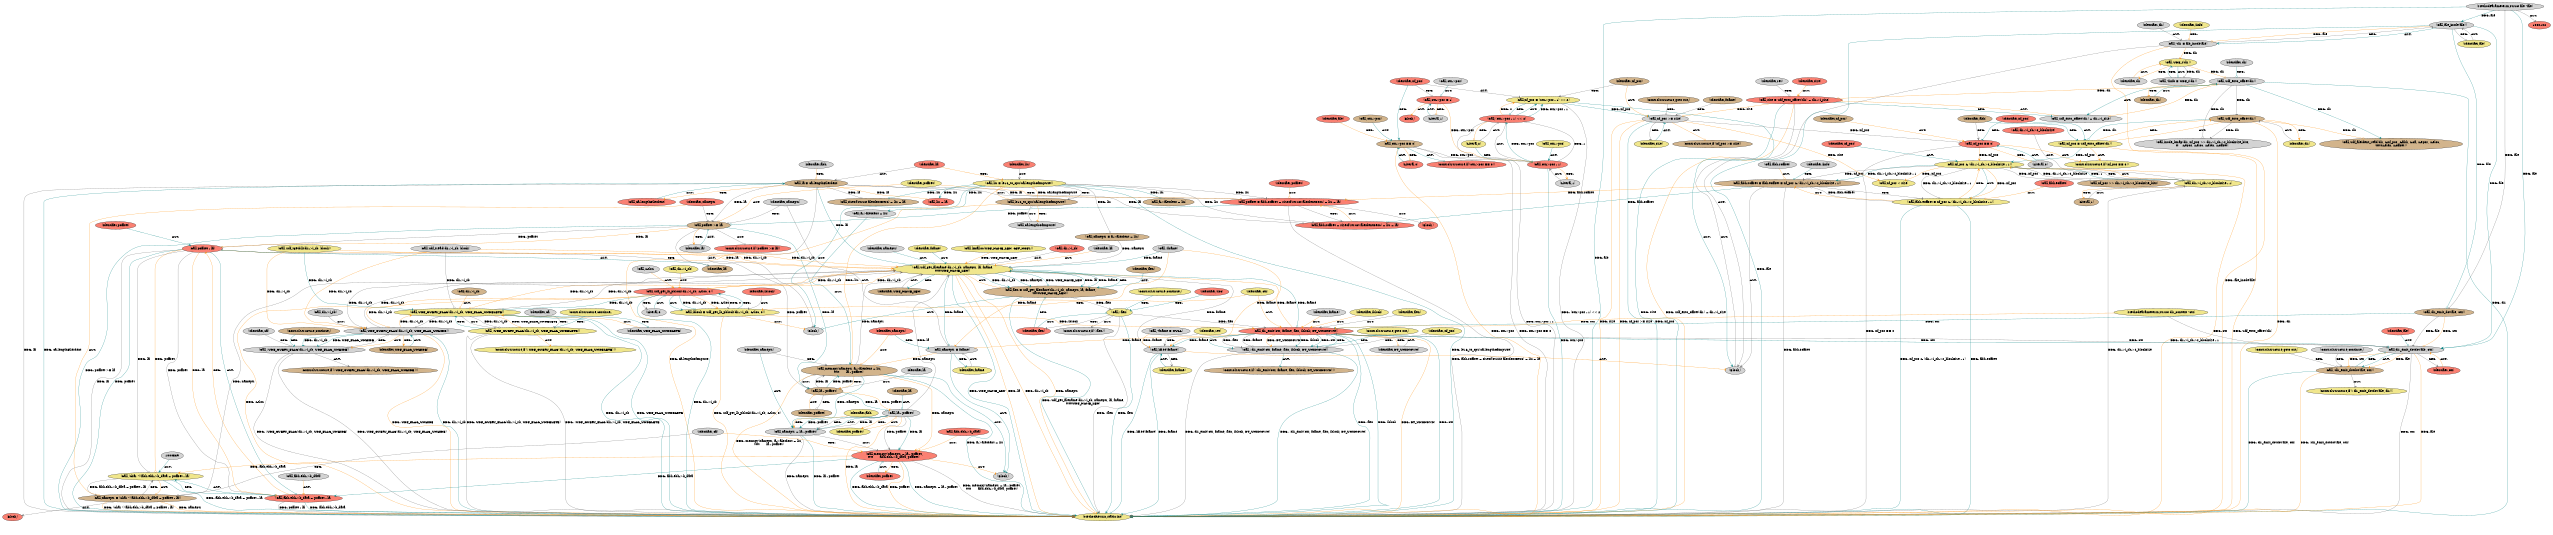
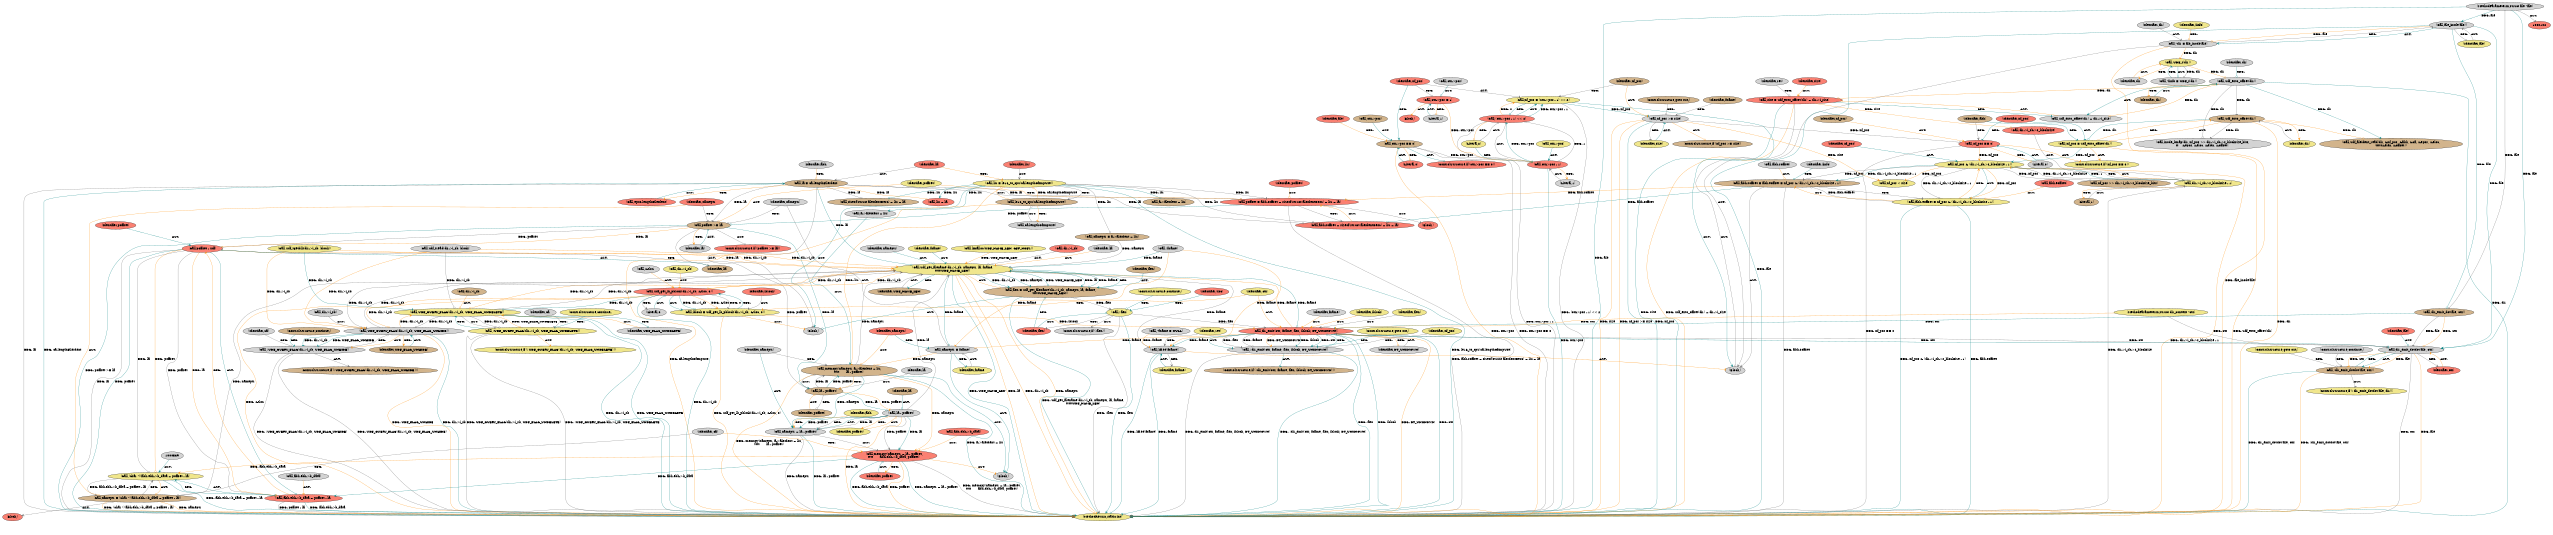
(1728, 110) -> (1912, 117)
(647, 202) -> (647, 202)
(202, 249) -> (202, 249)
(1008, 318) -> (1008, 318)
